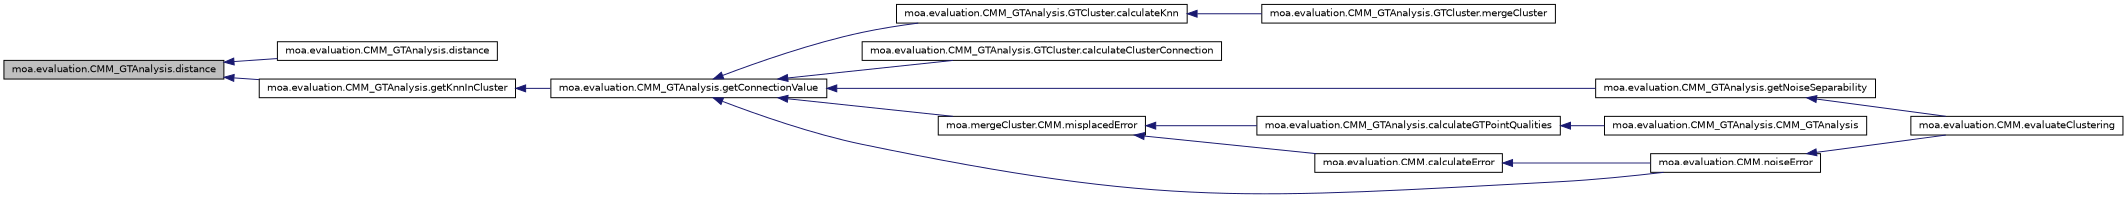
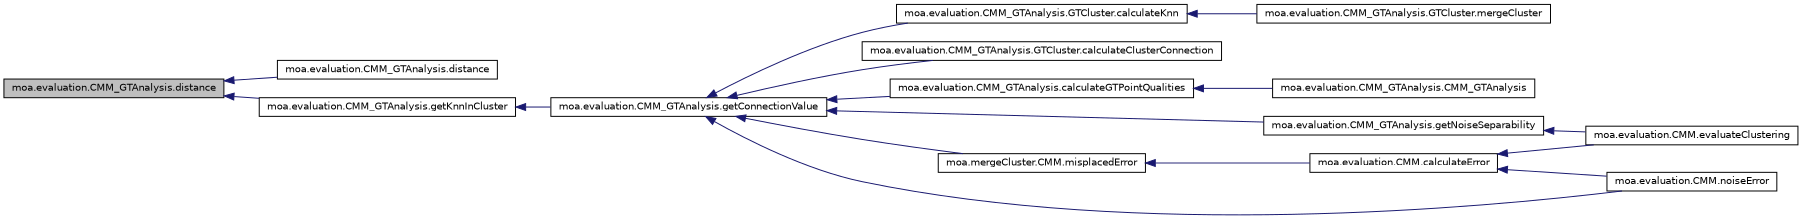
(1206, 126) -> (864, 98)
(1881, 144) -> (1551, 149)
